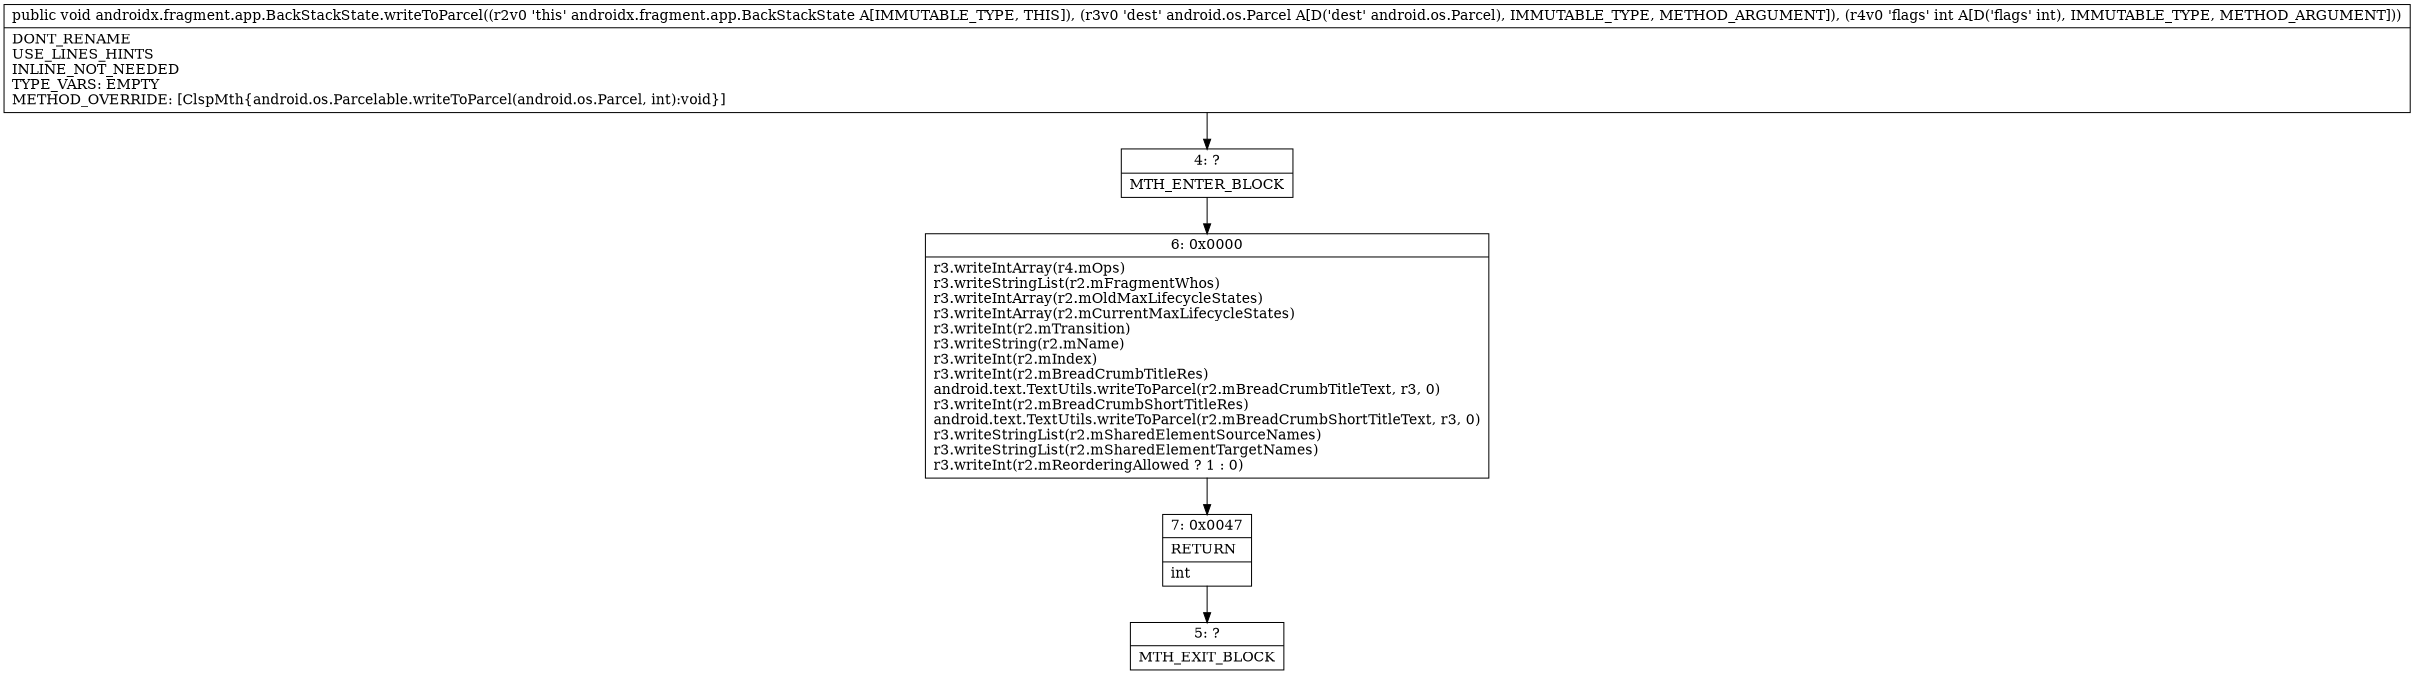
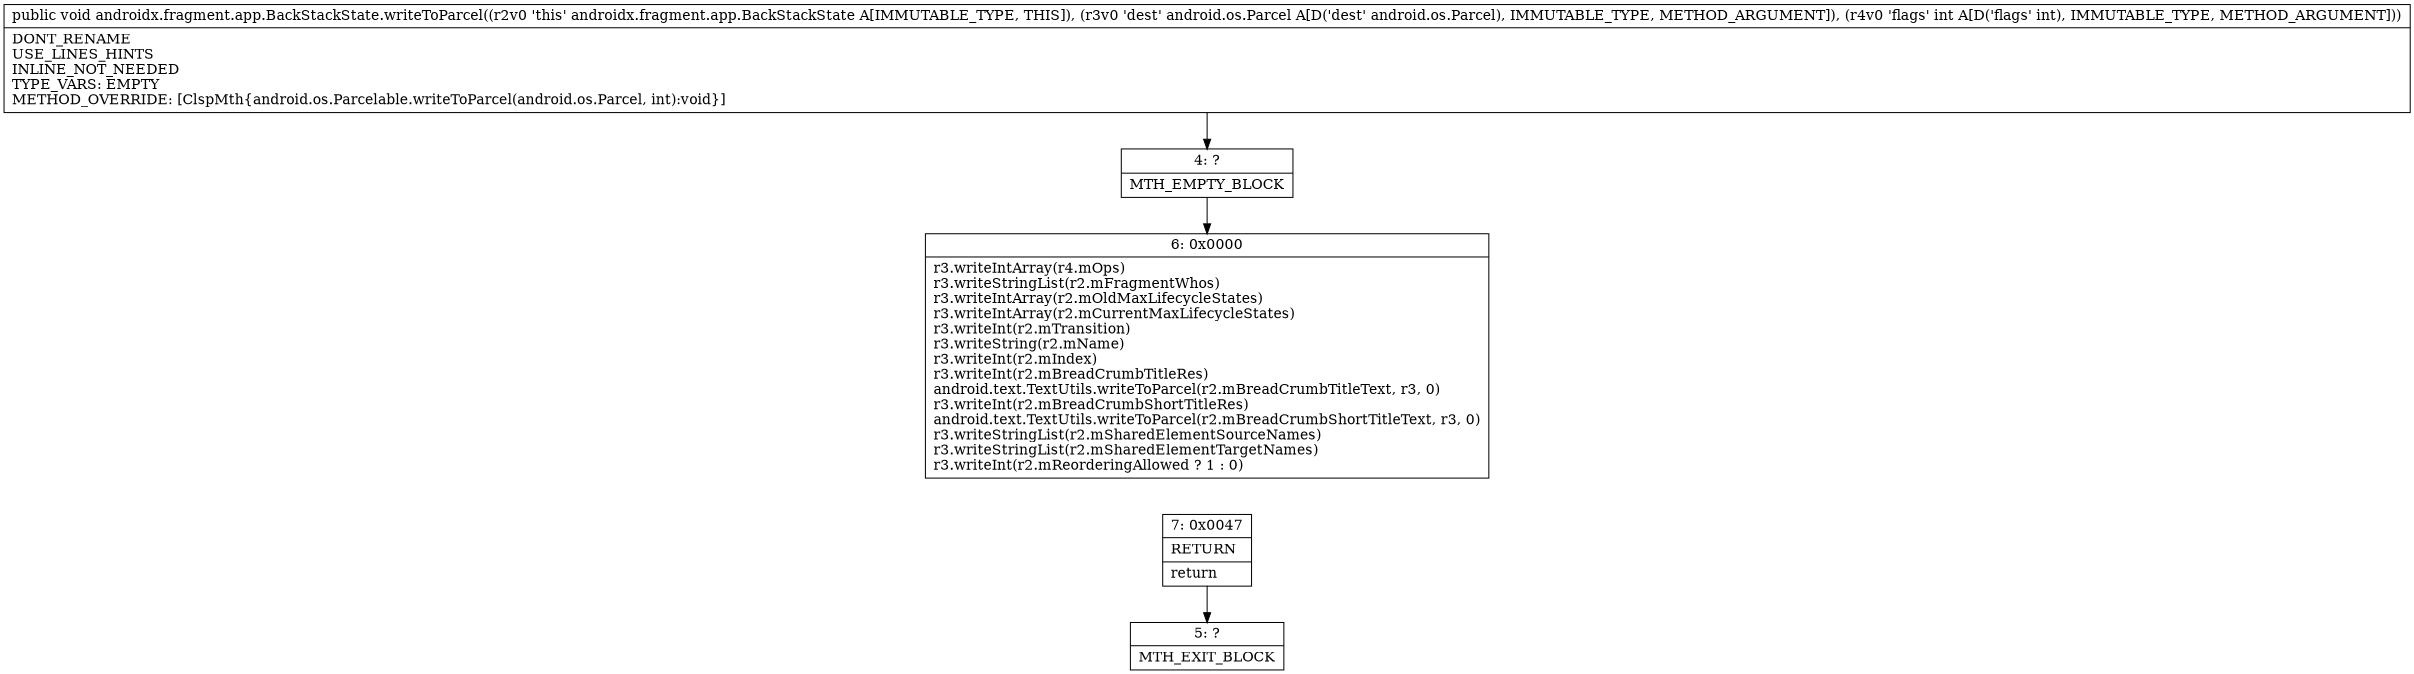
(1207, 185) -> (1207, 185)
(1207, 491) -> none
(1181, 574) -> (1194, 574)
